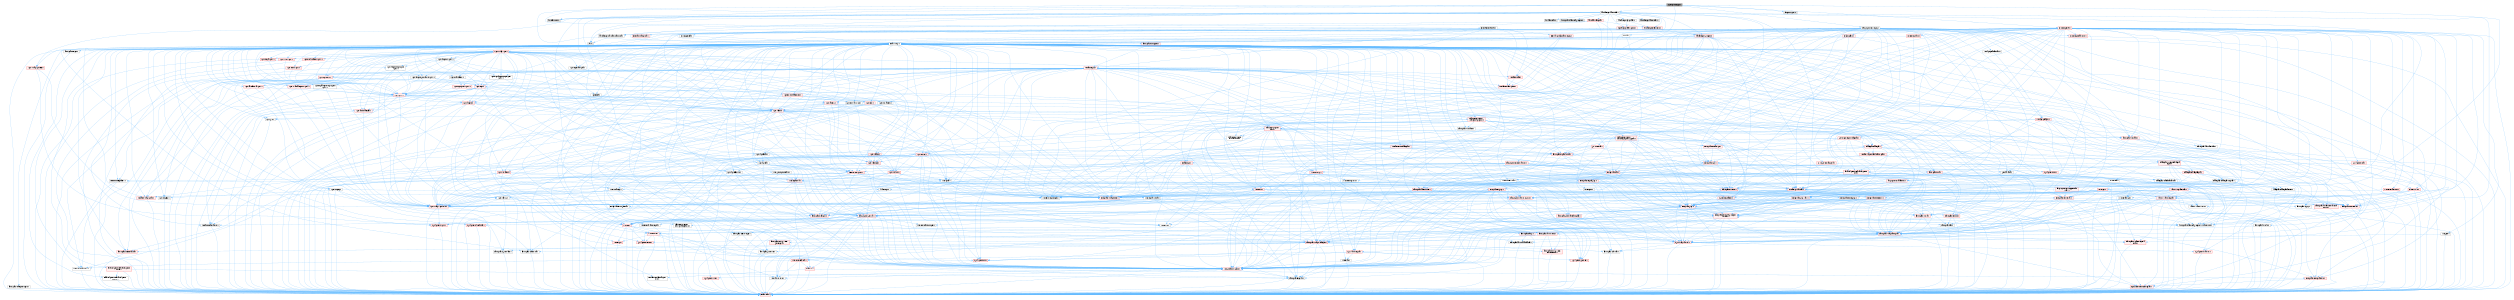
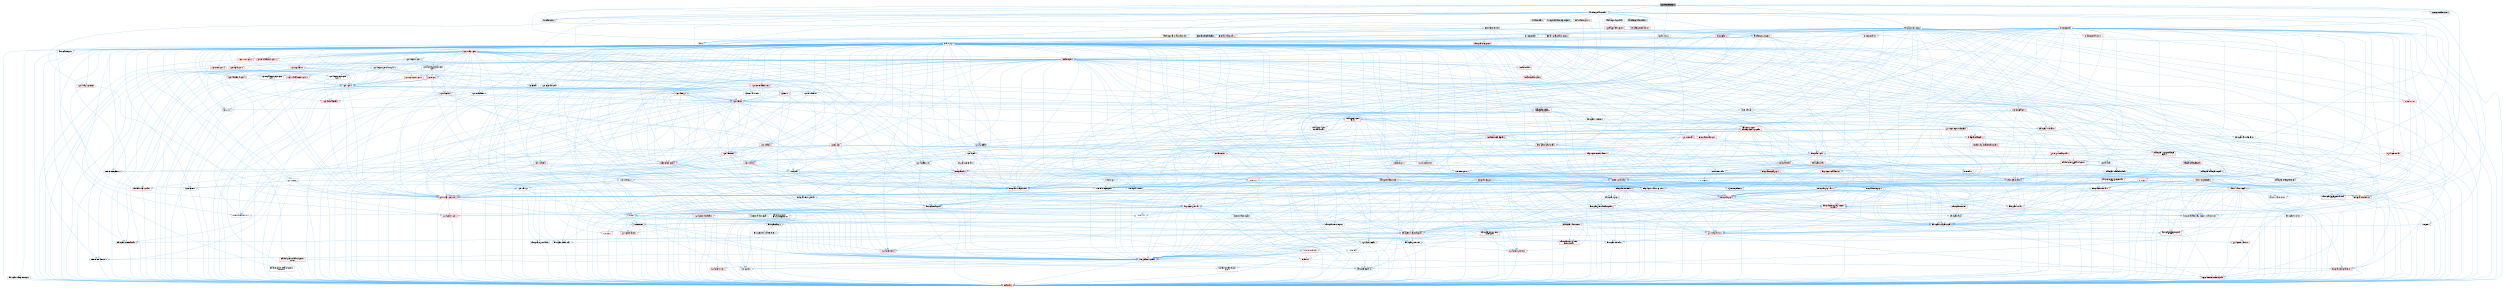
(1791, 13) -> (2440, 13)
(1595, 20) -> (1583, 20)
none -> (1206, 36)
(1626, 36) -> (1664, 36)
(1992, 52) -> none
(410, 73) -> (363, 72)
(459, 80) -> (662, 46)
(2392, 190) -> none
(777, 278) -> (746, 269)
